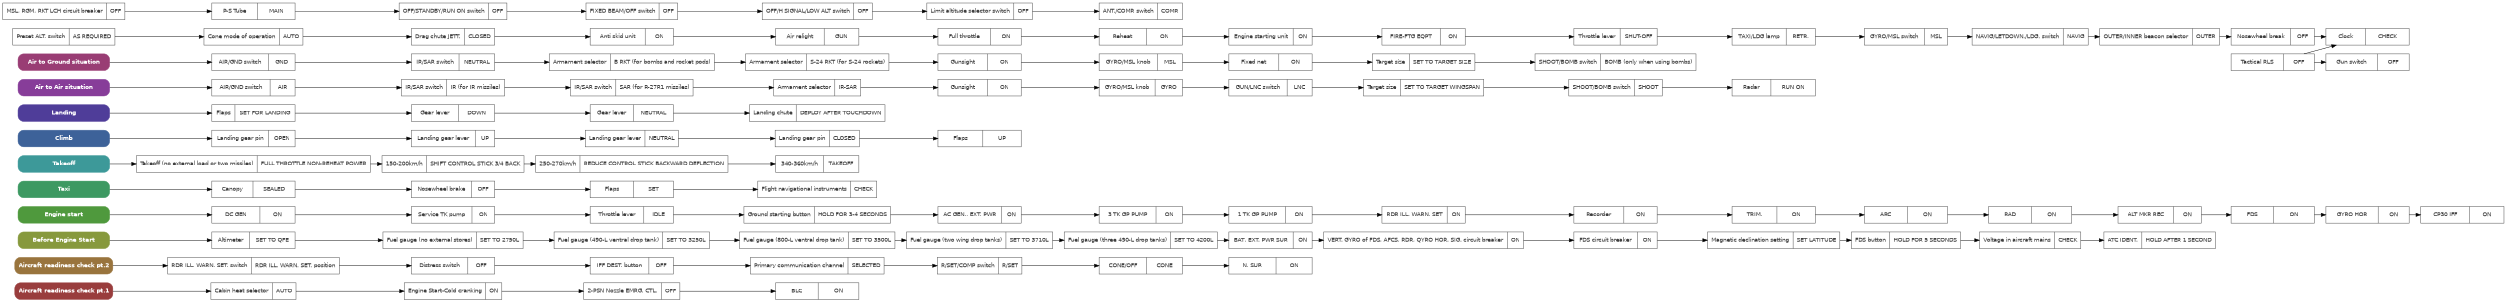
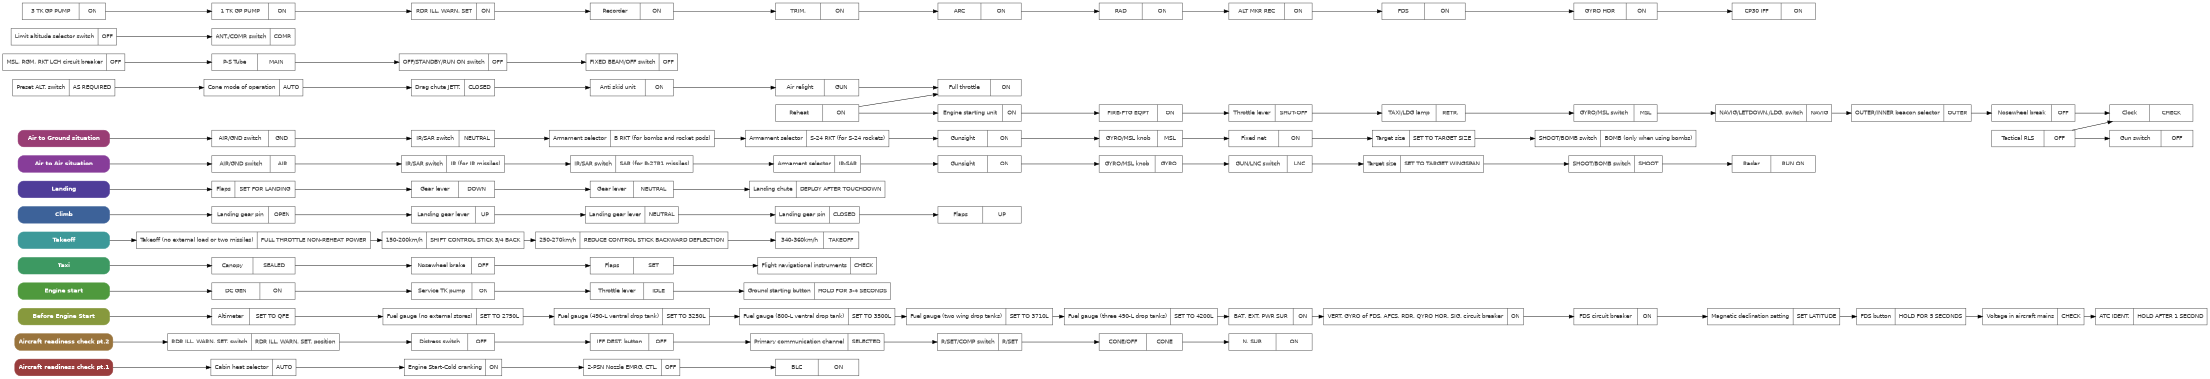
(817, 11) -> none
(1058, 37) -> (896, 101)
(980, 215) -> none
